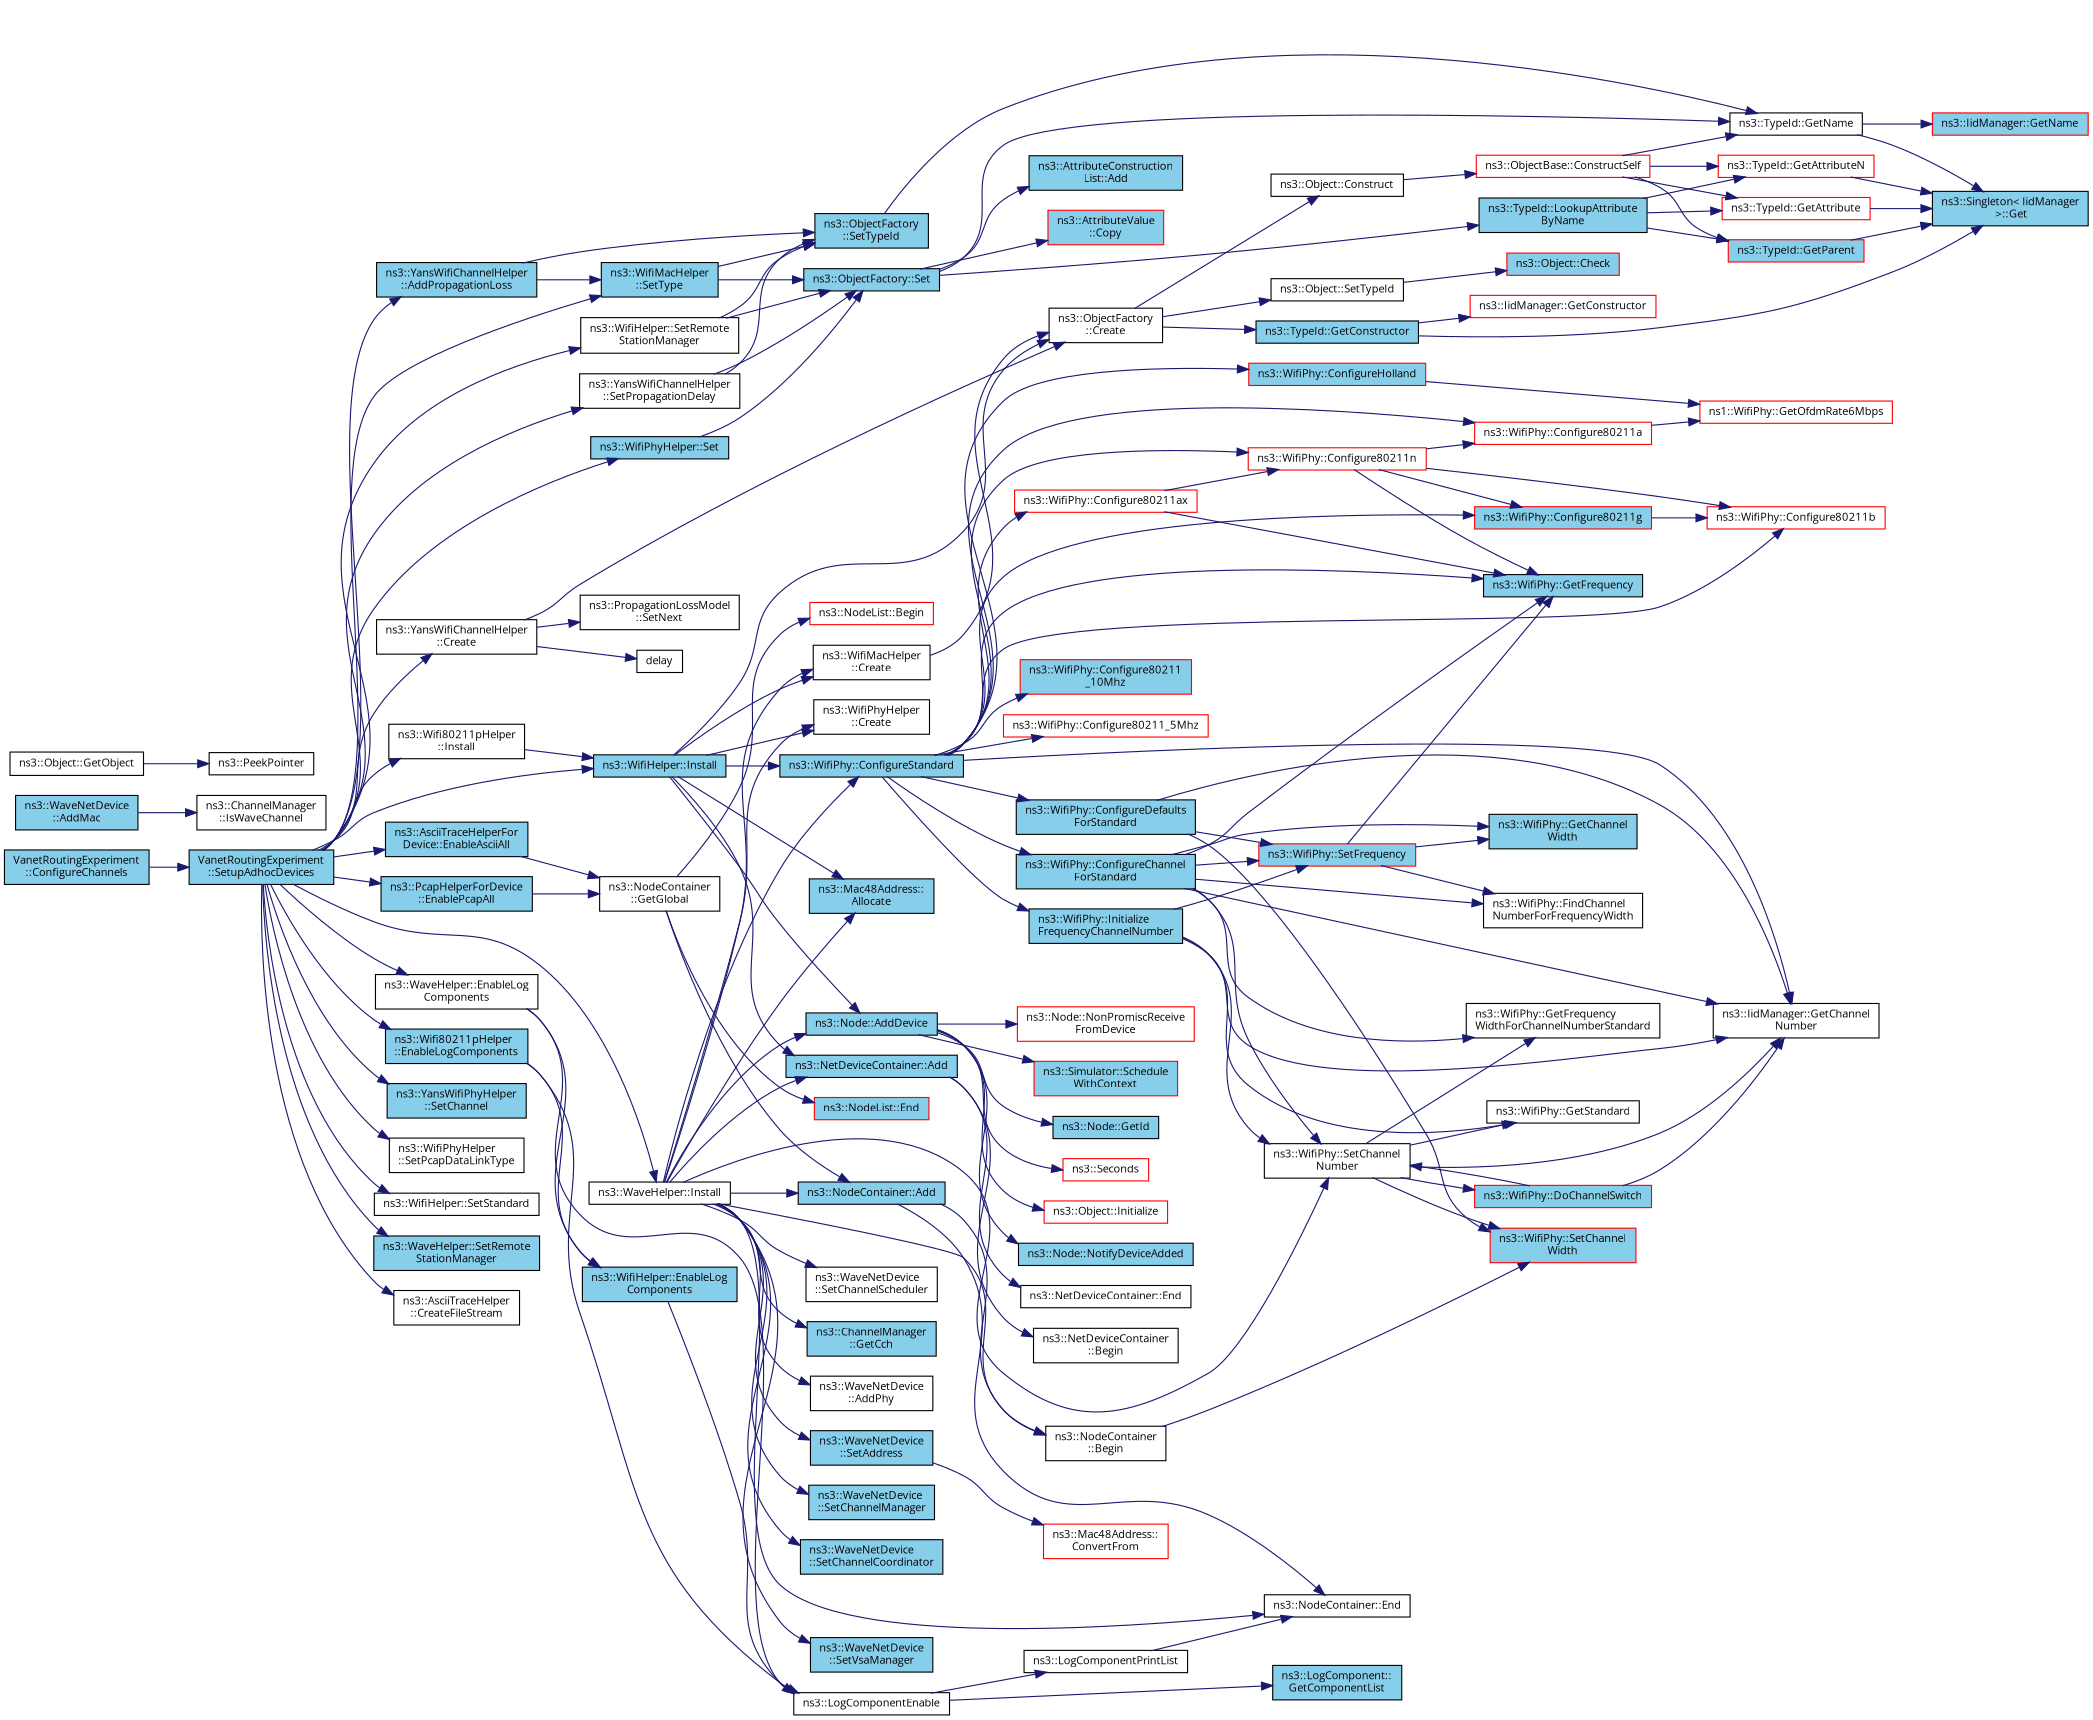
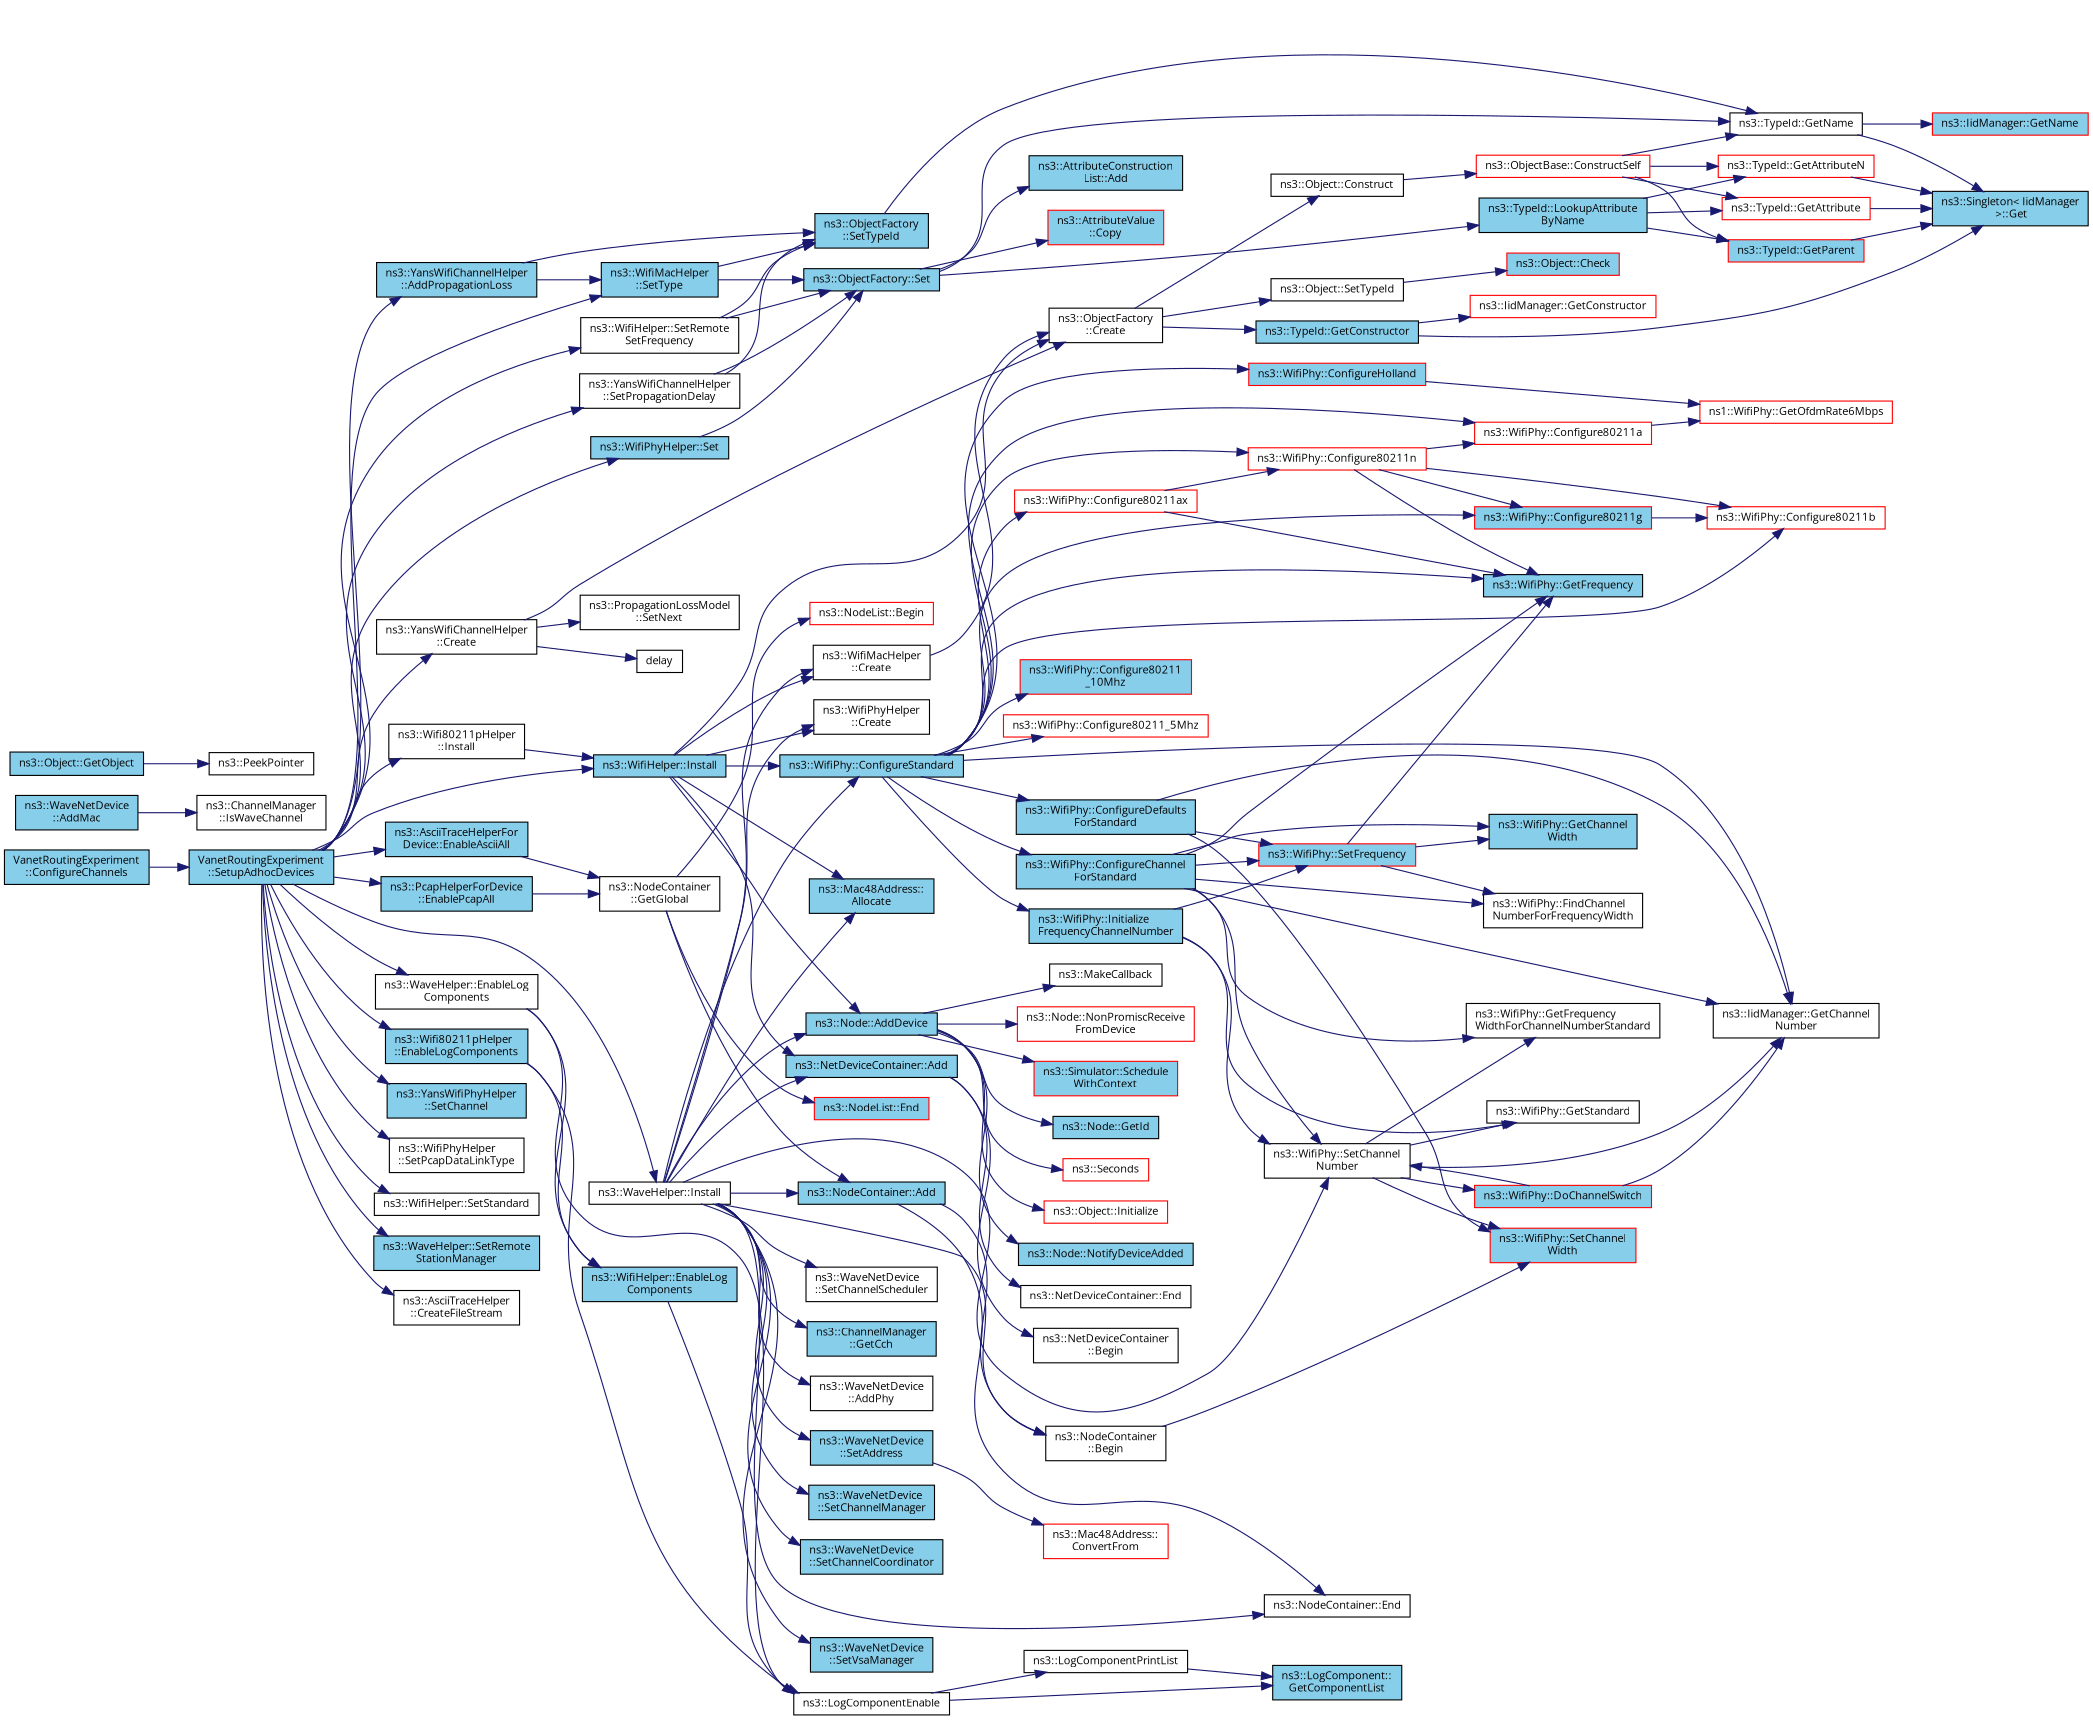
(660, 335) -> (660, 335)
(77, 764) -> (77, 764)
none -> (1106, 975)
(1415, 1070) -> none
(1216, 1635) -> (1224, 1672)
